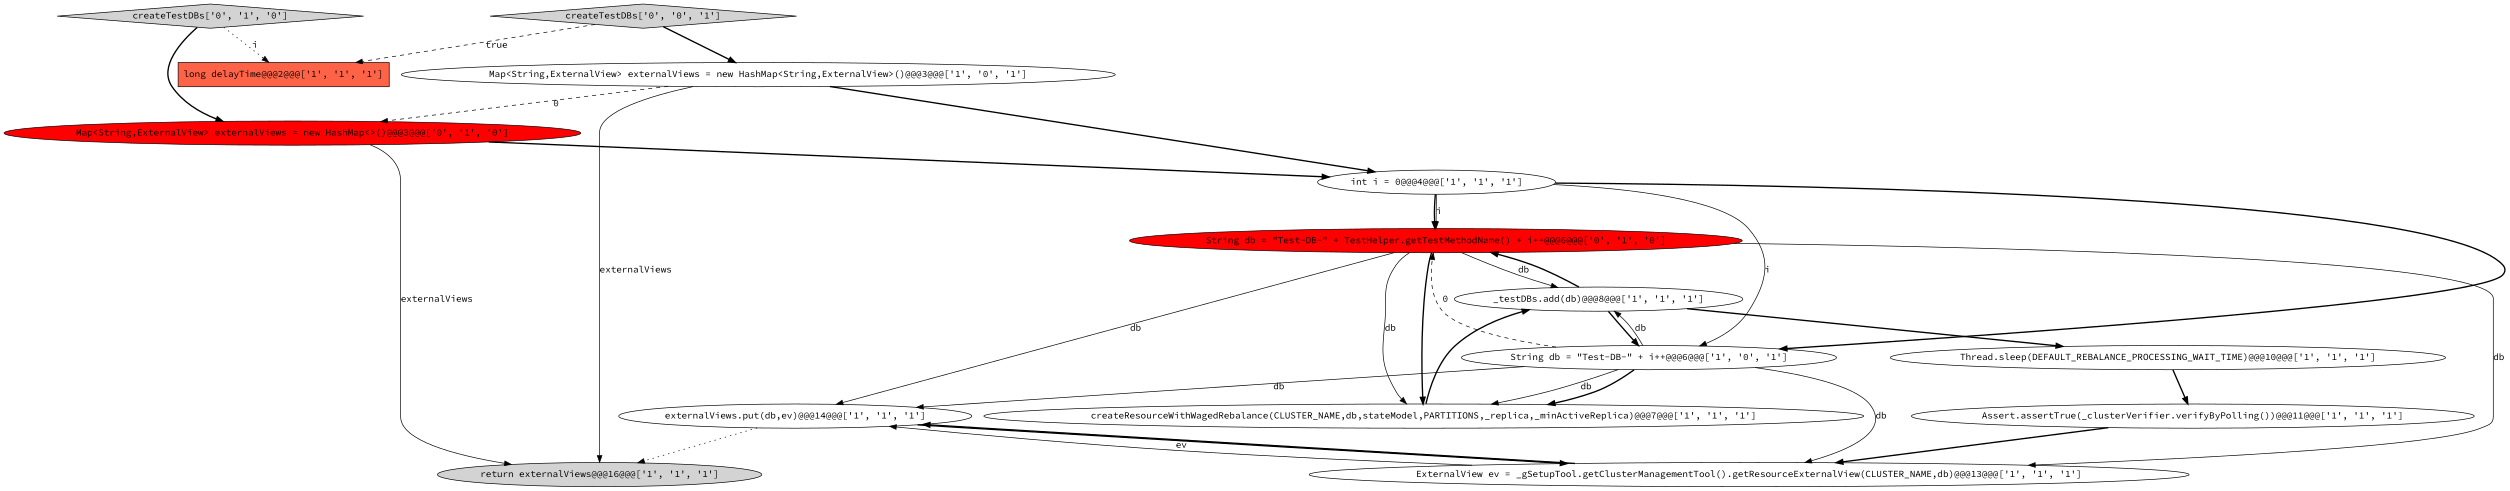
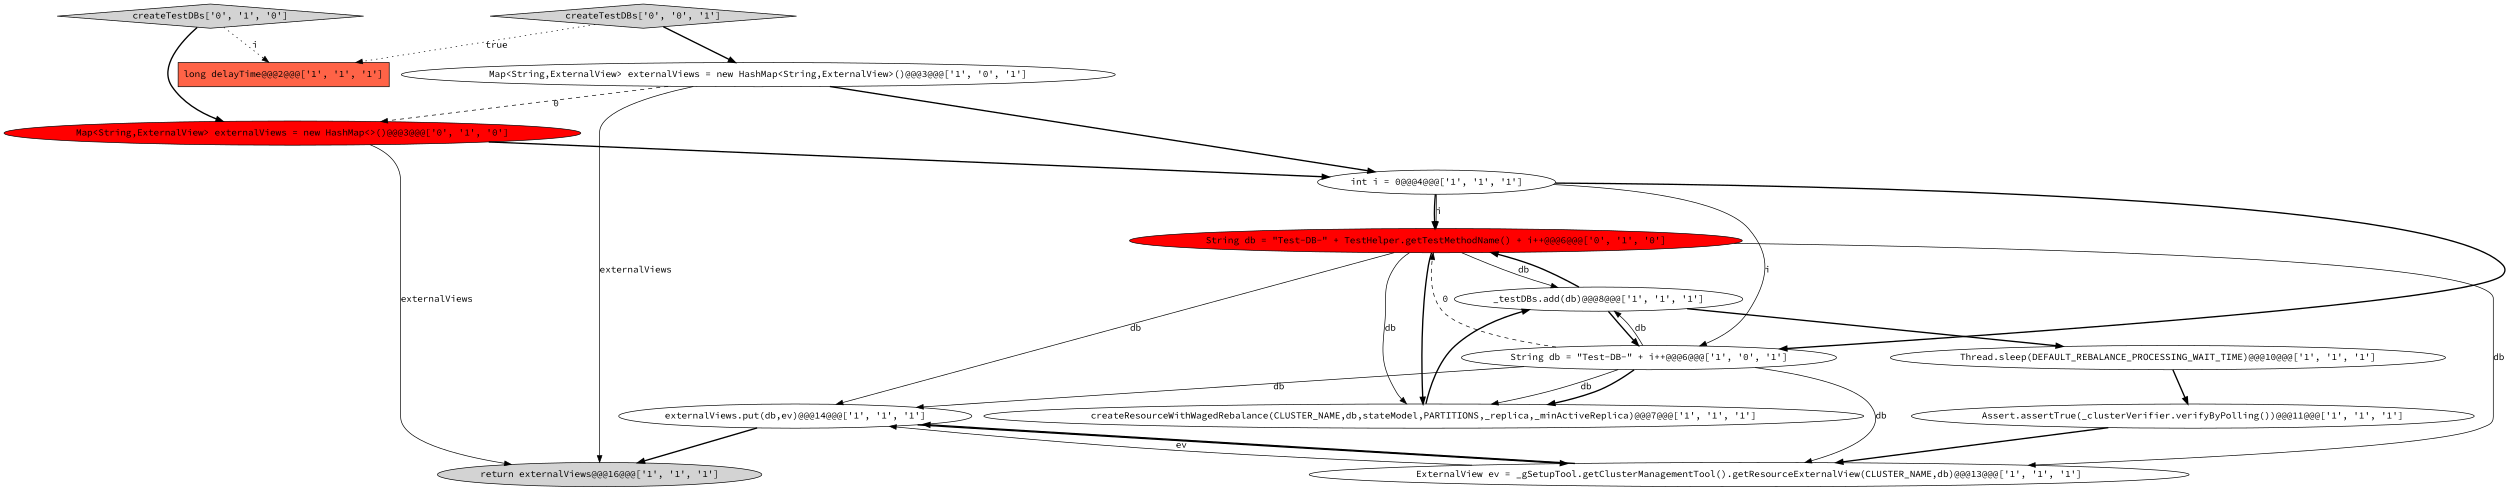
(479, 43) -> (479, 43)
(701, 444) -> (701, 444)
